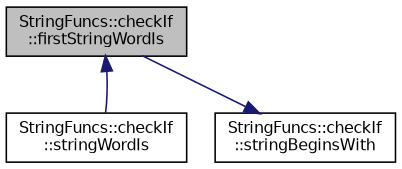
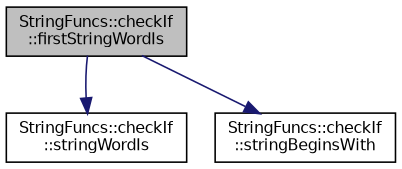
(107, 93) -> (86, 77)
